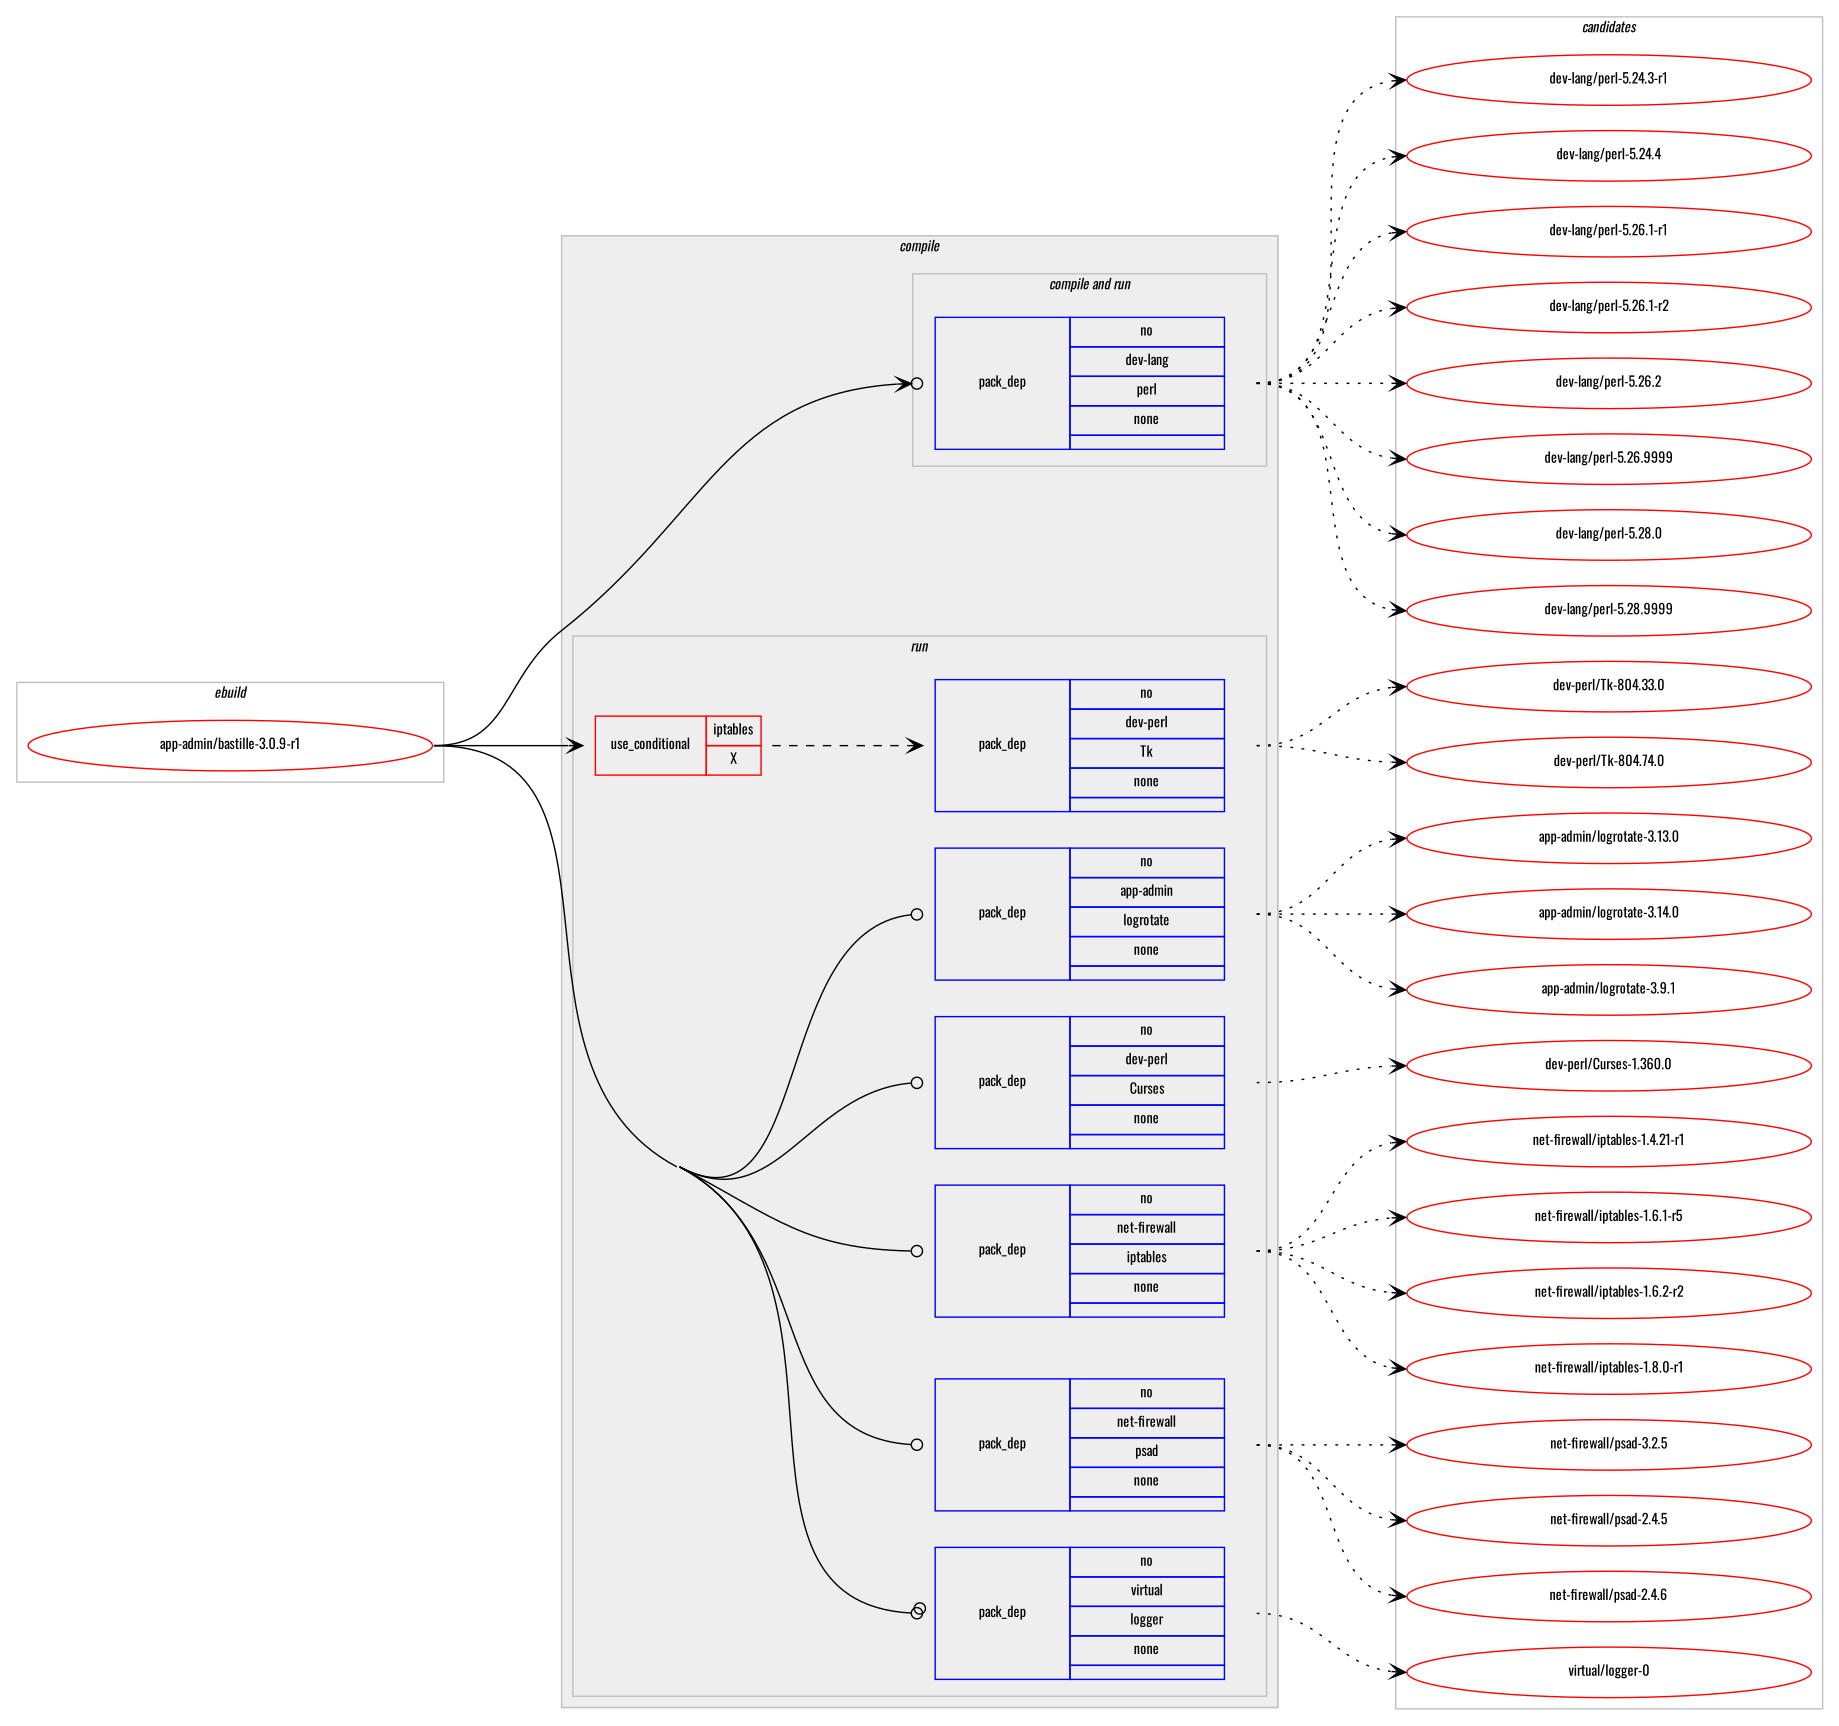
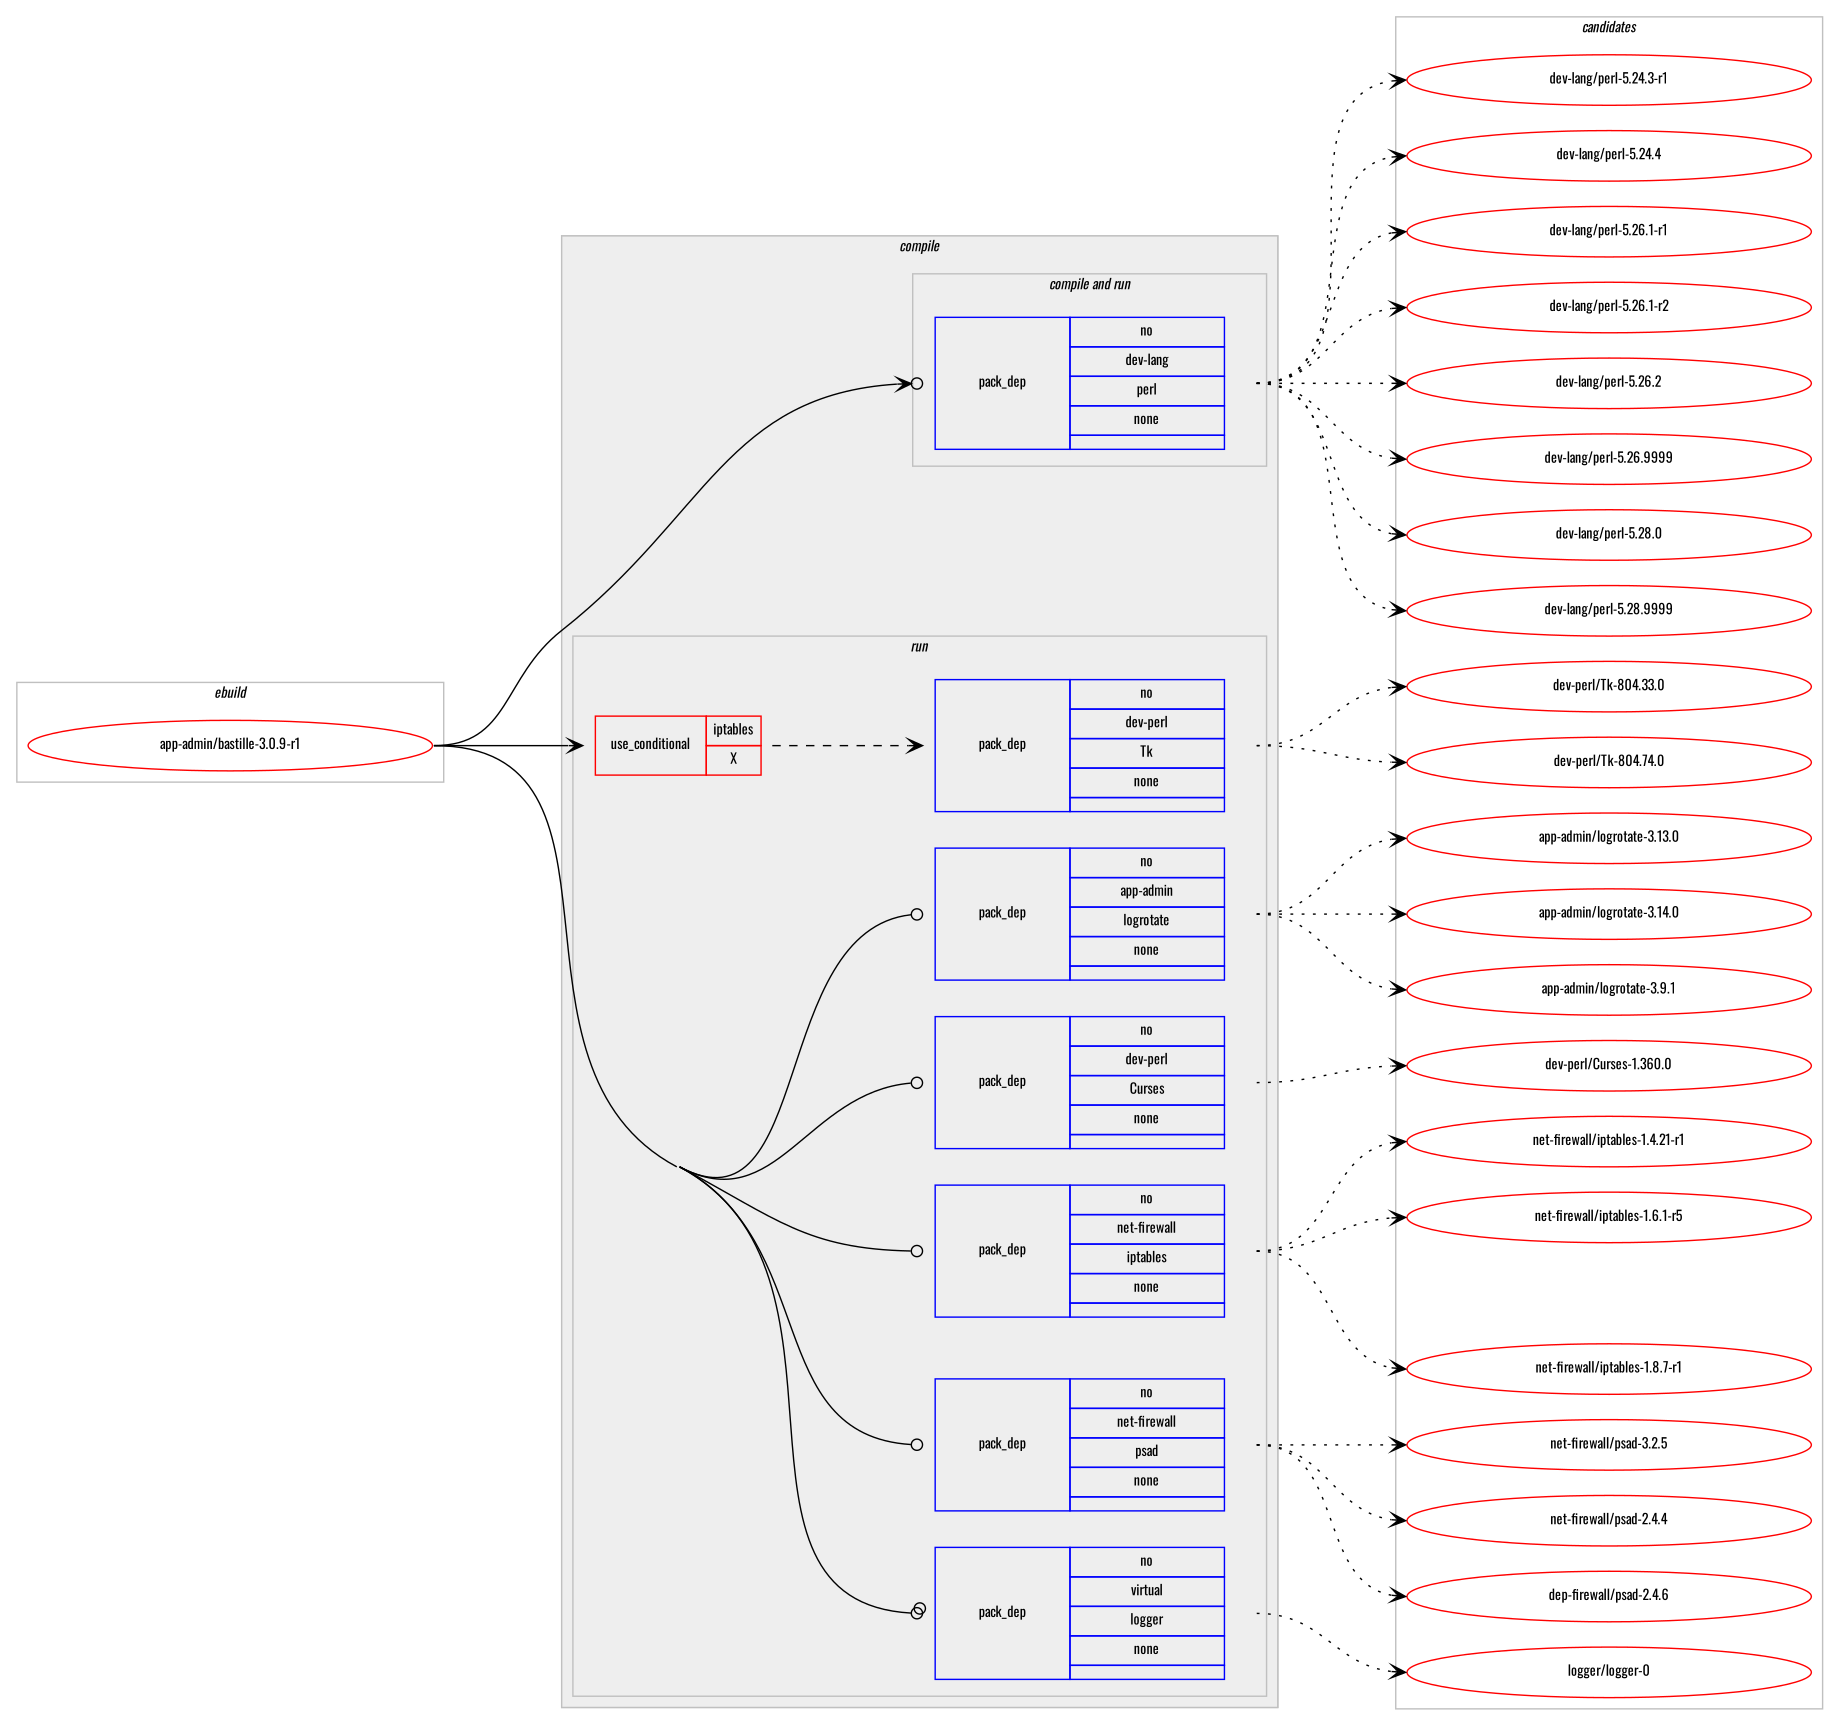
(1609, 1293) -> none
(1609, 1369) -> (1609, 1369)
(1609, 1521) -> (1609, 1521)
(1609, 1597) -> (1609, 1597)
(1609, 1672) -> (1609, 1672)
